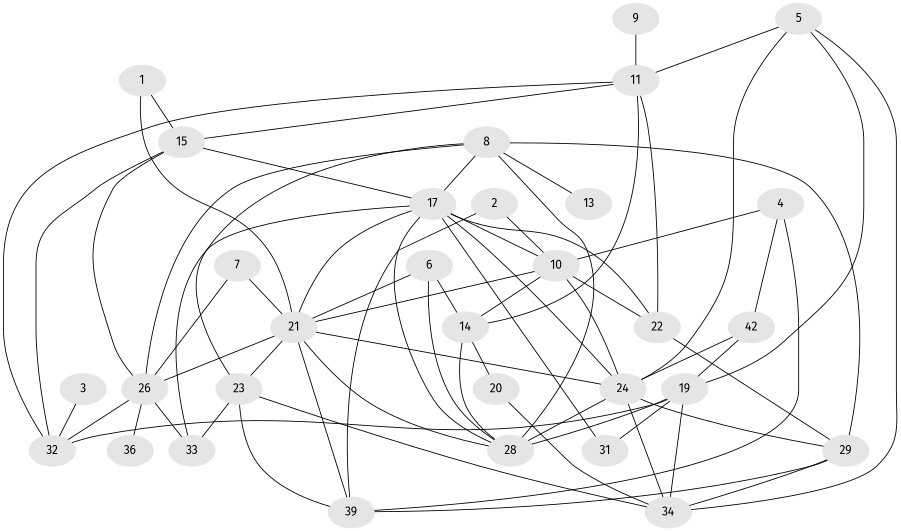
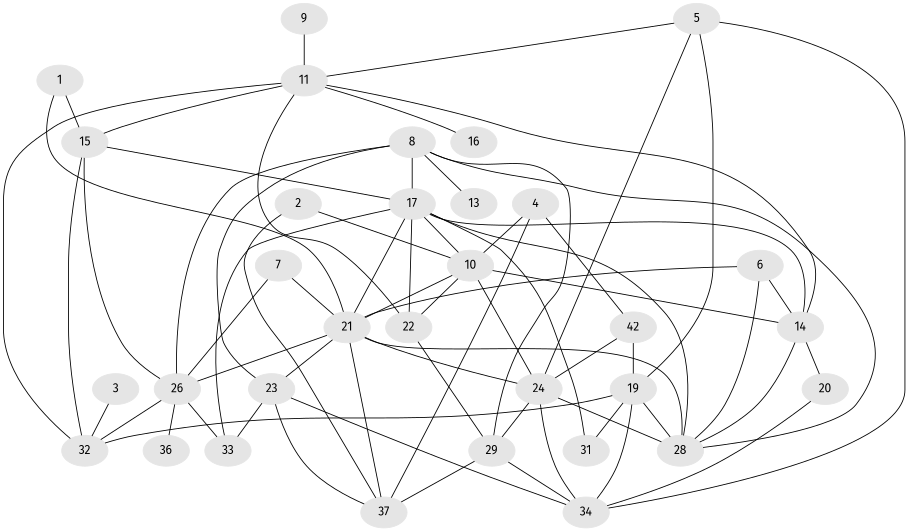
none -> (474, 142)
(532, 293) -> (645, 222)
(351, 512) -> (384, 512)
